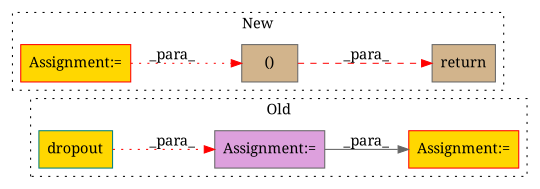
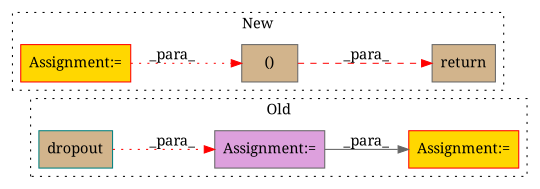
(76, 149) -> (76, 149)
